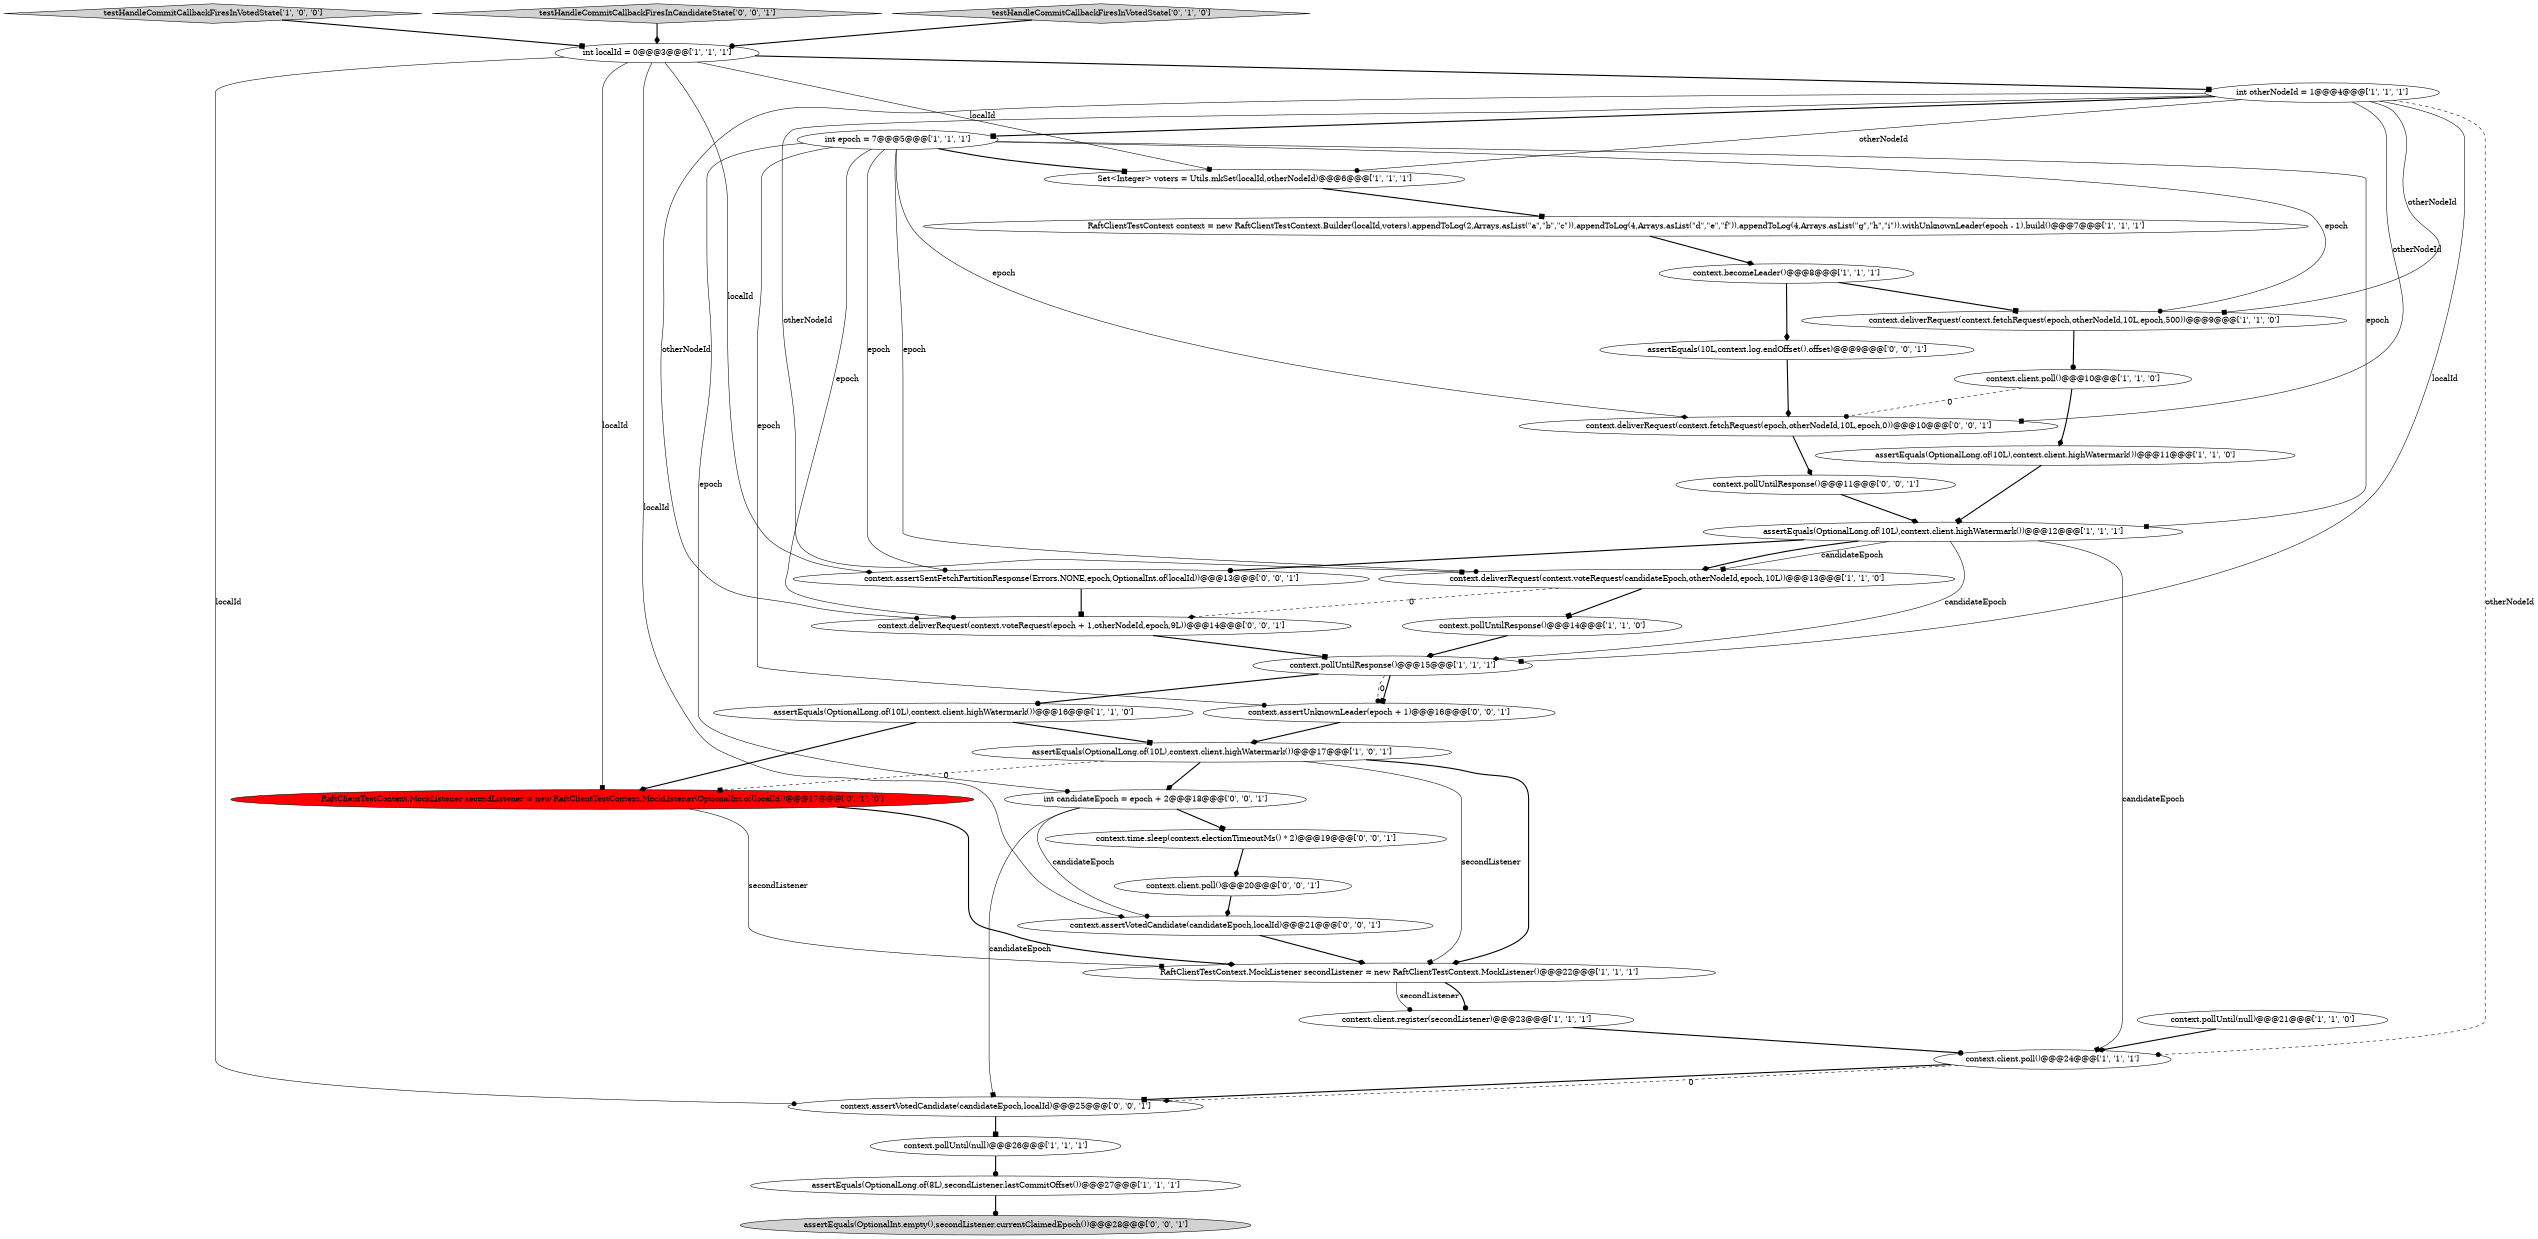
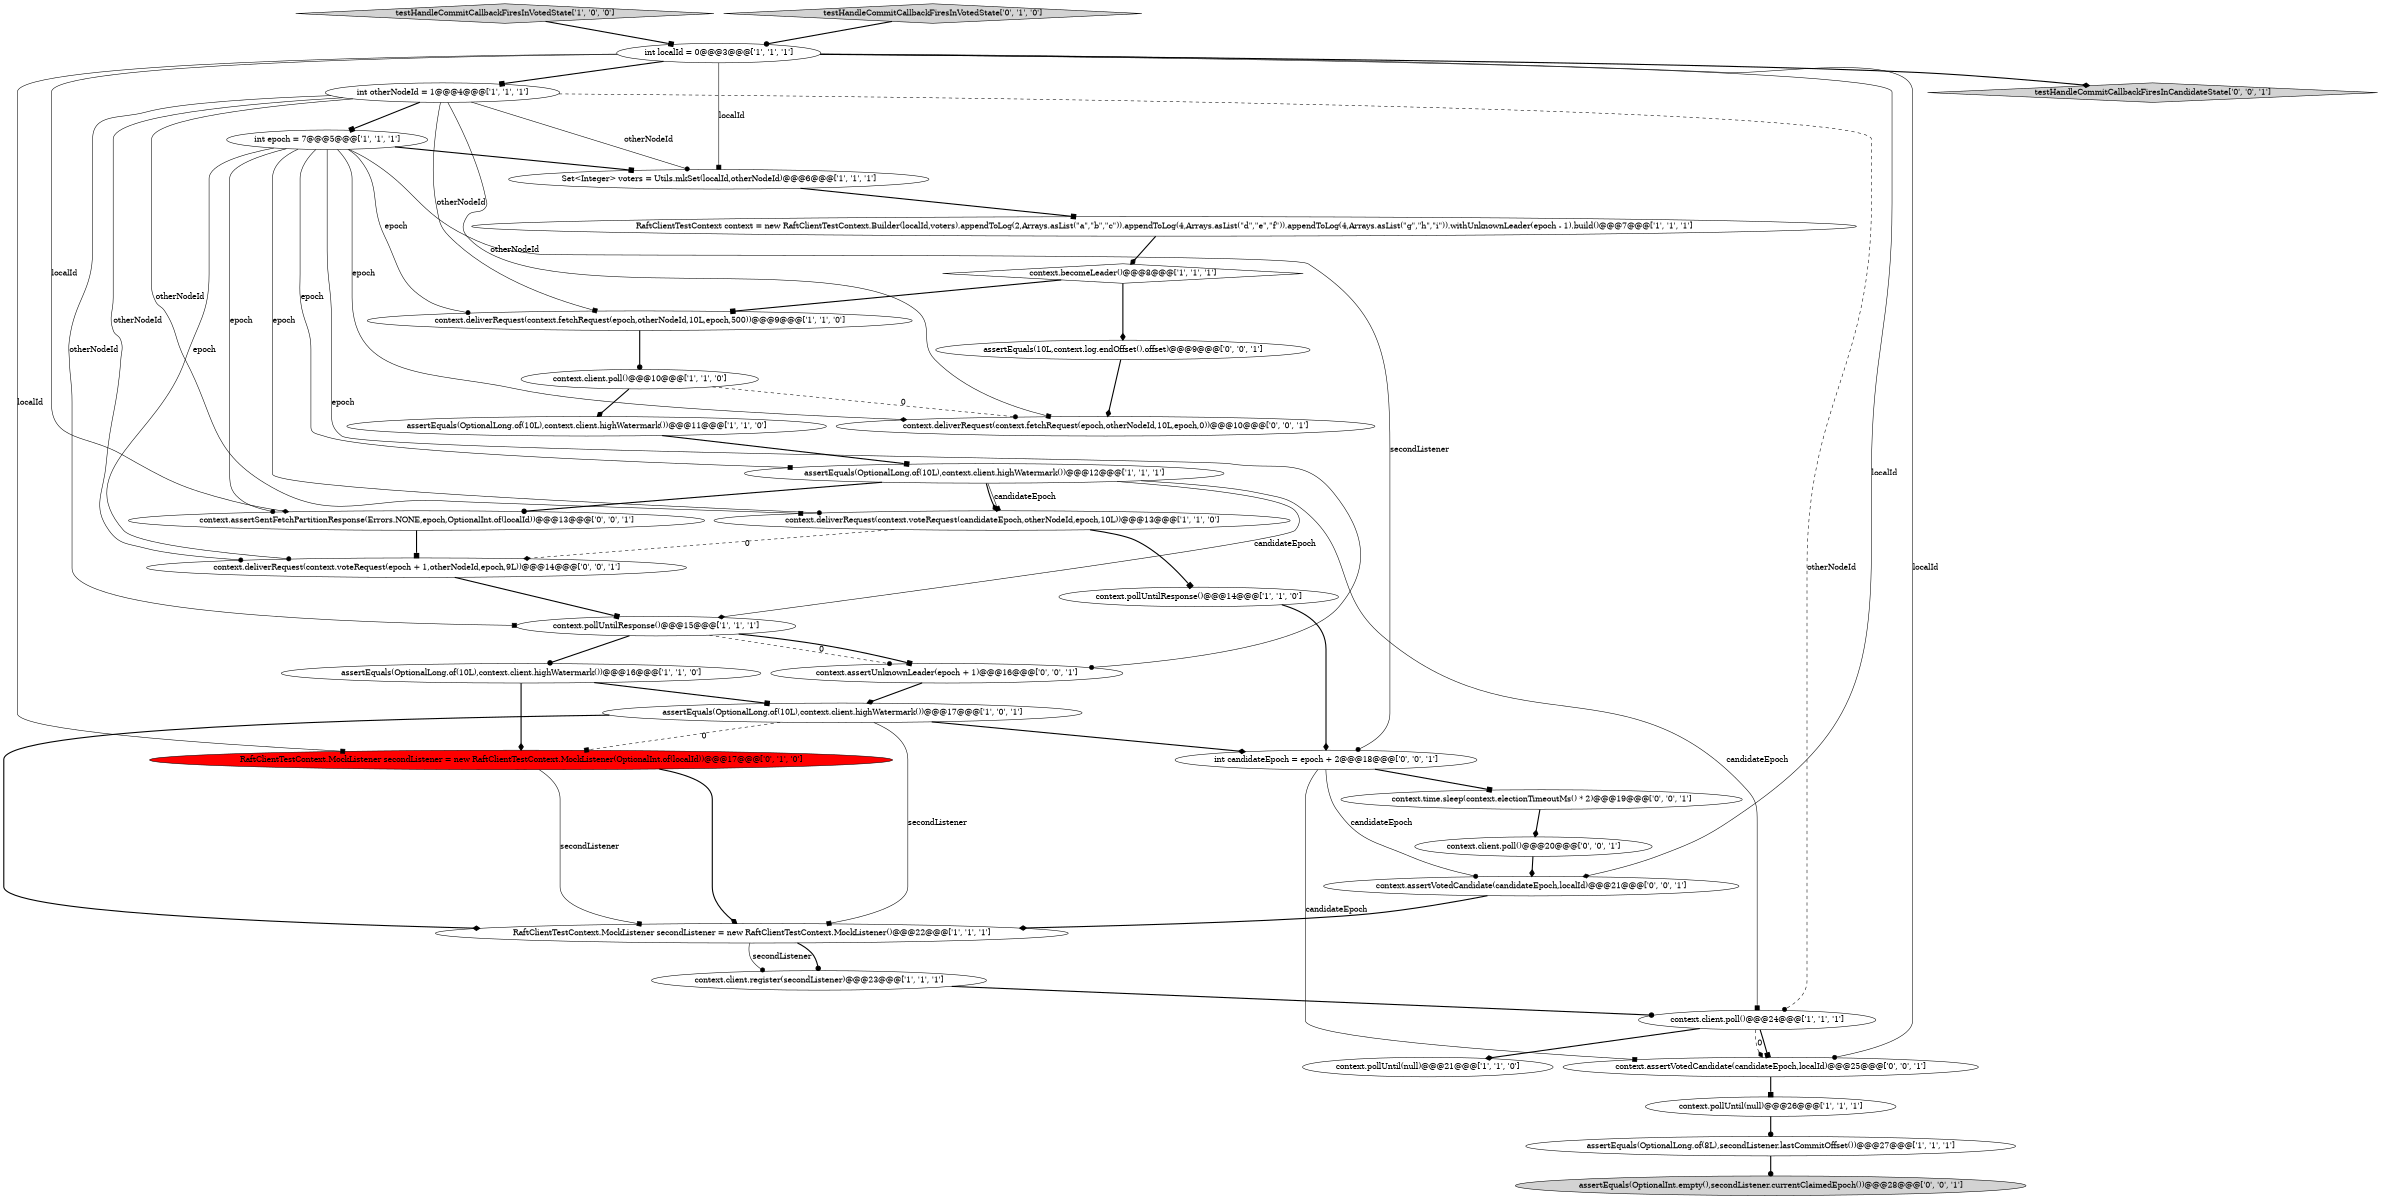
(657, 30) -> (1546, 63)
(1786, 274) -> (1123, 274)
(2445, 379) -> (94, 350)
(711, 485) -> (1419, 450)
(1816, 485) -> none
(1471, 645) -> (1326, 663)
(2160, 1039) -> (1596, 1043)
